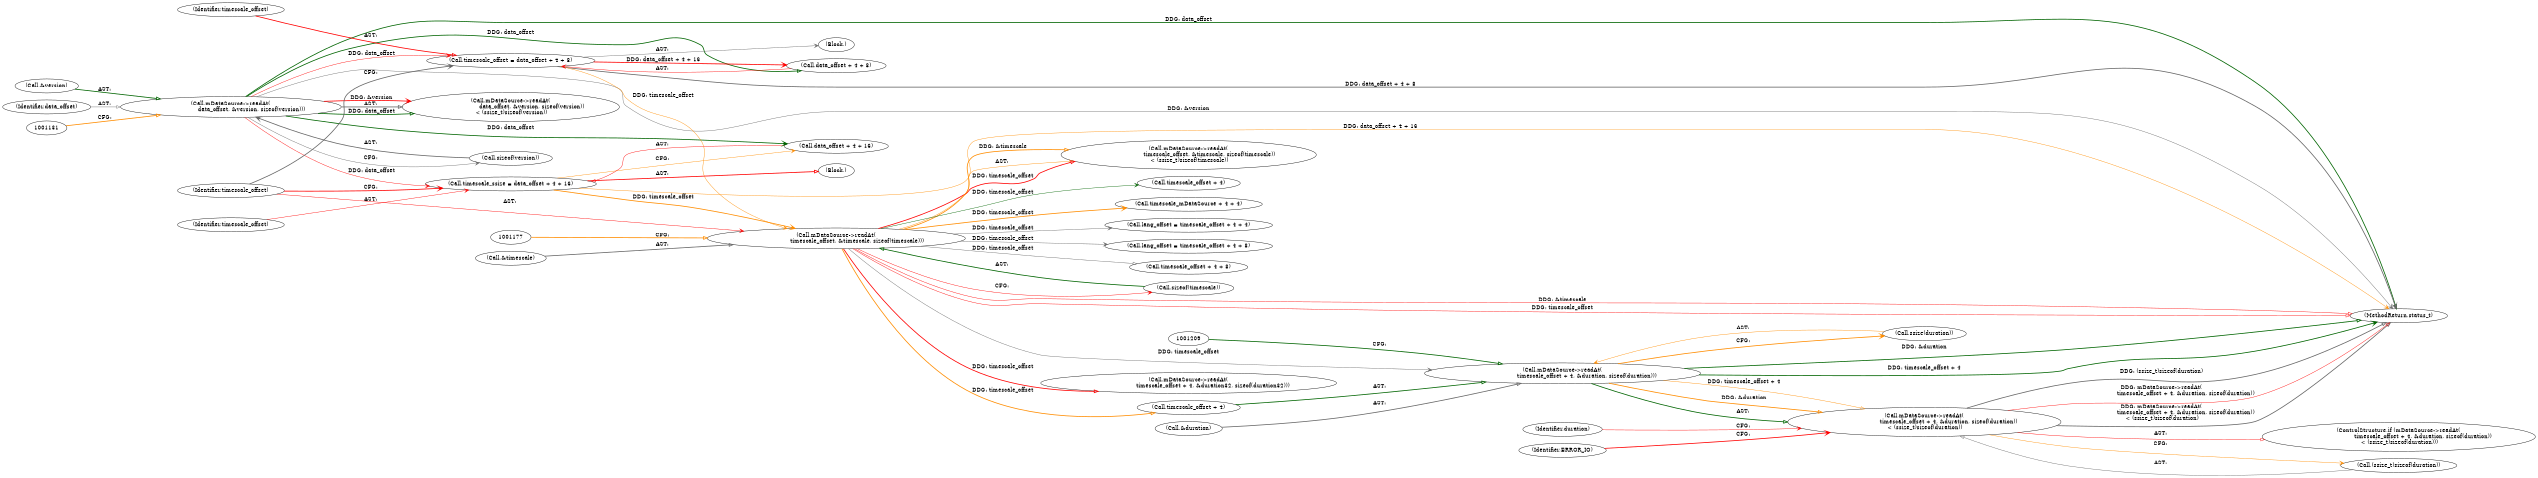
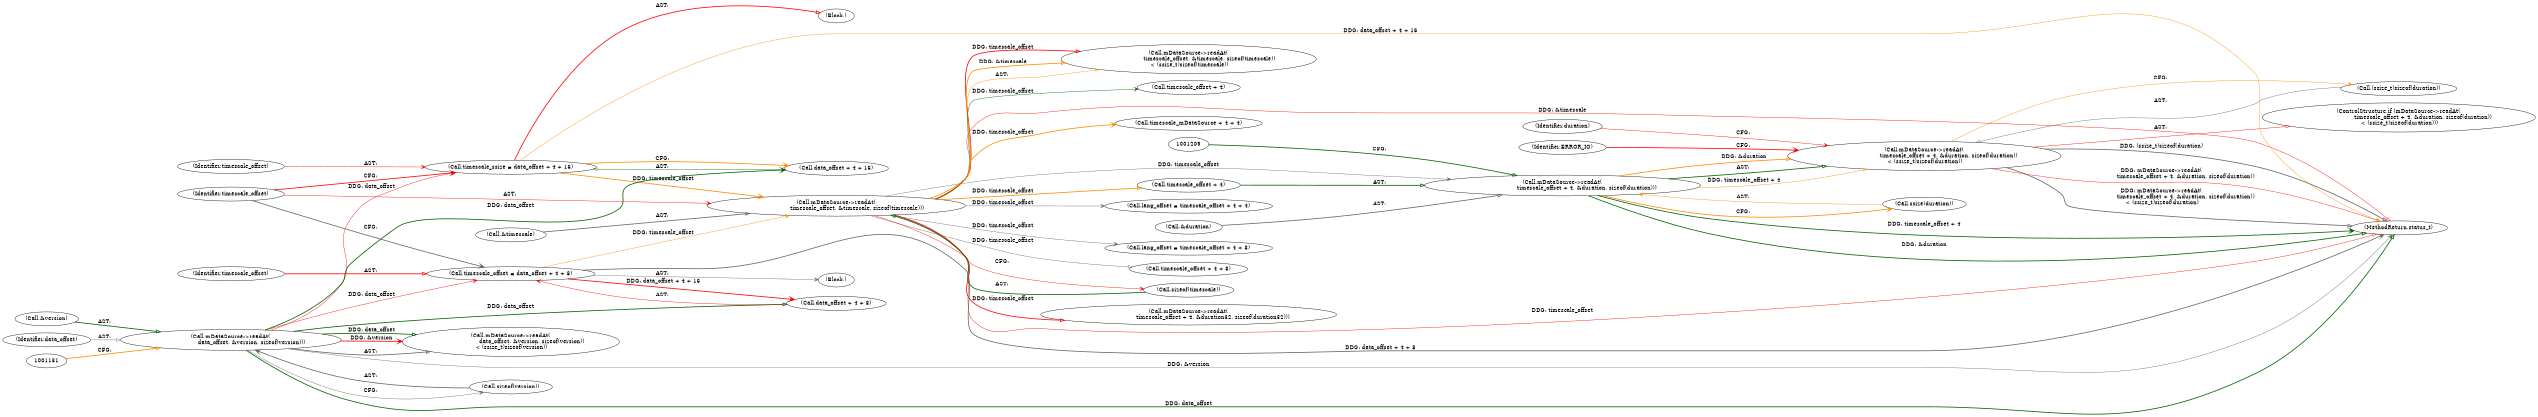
(684, 147) -> (691, 170)
(674, 164) -> (684, 162)
(511, 237) -> none
